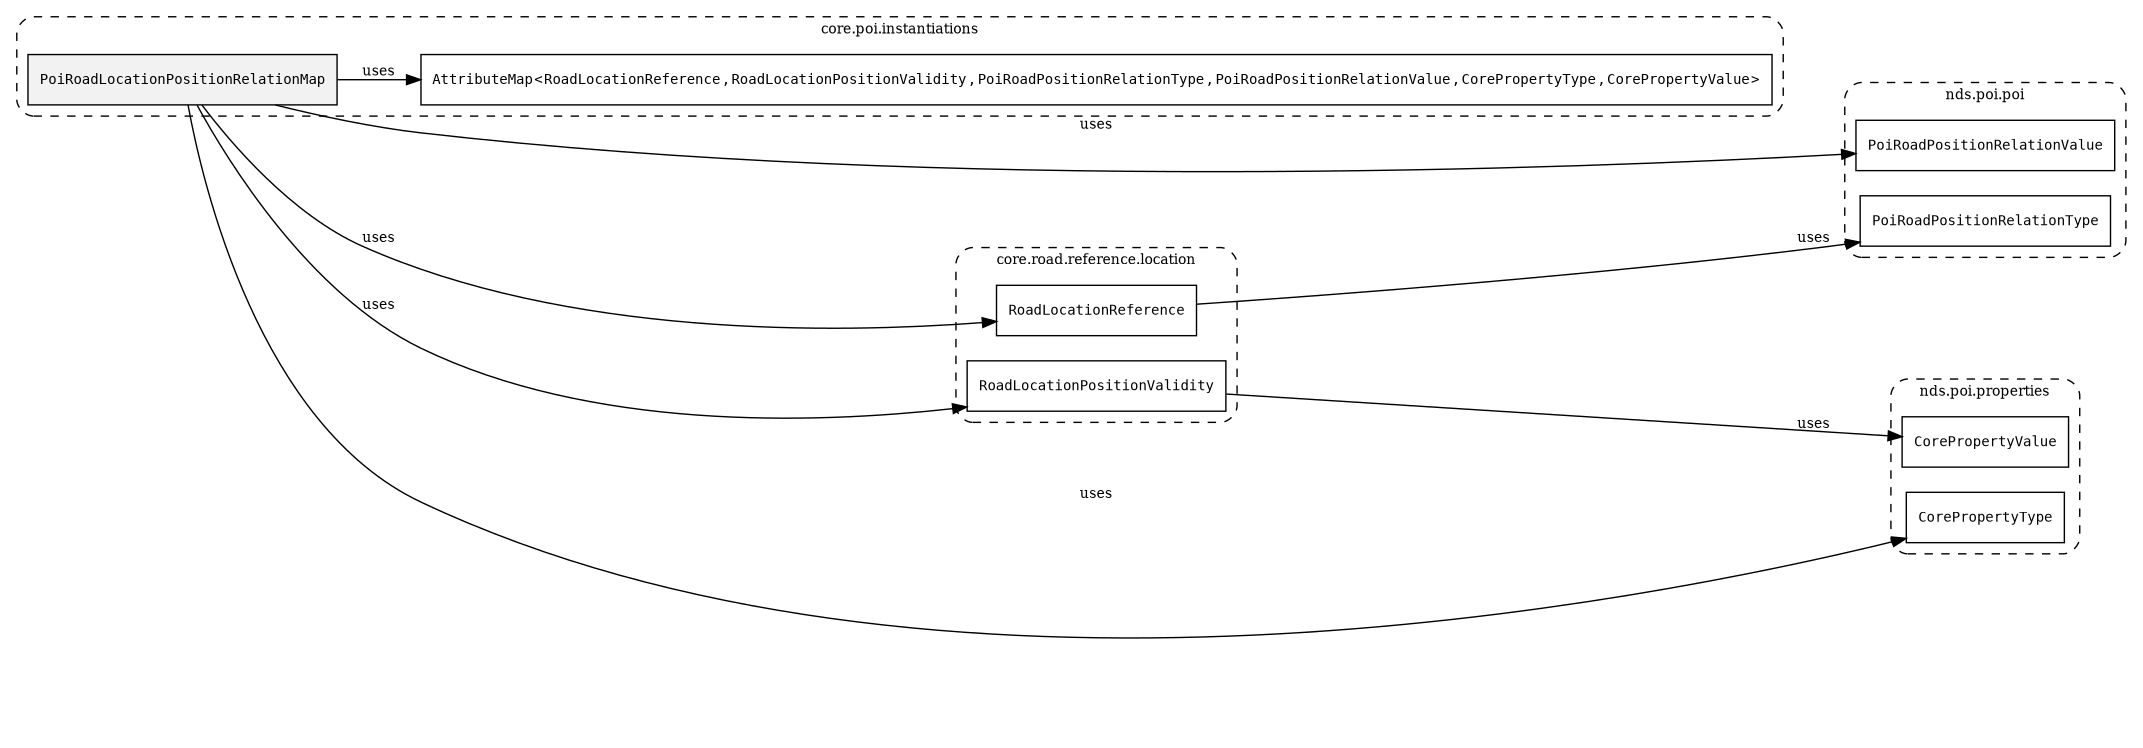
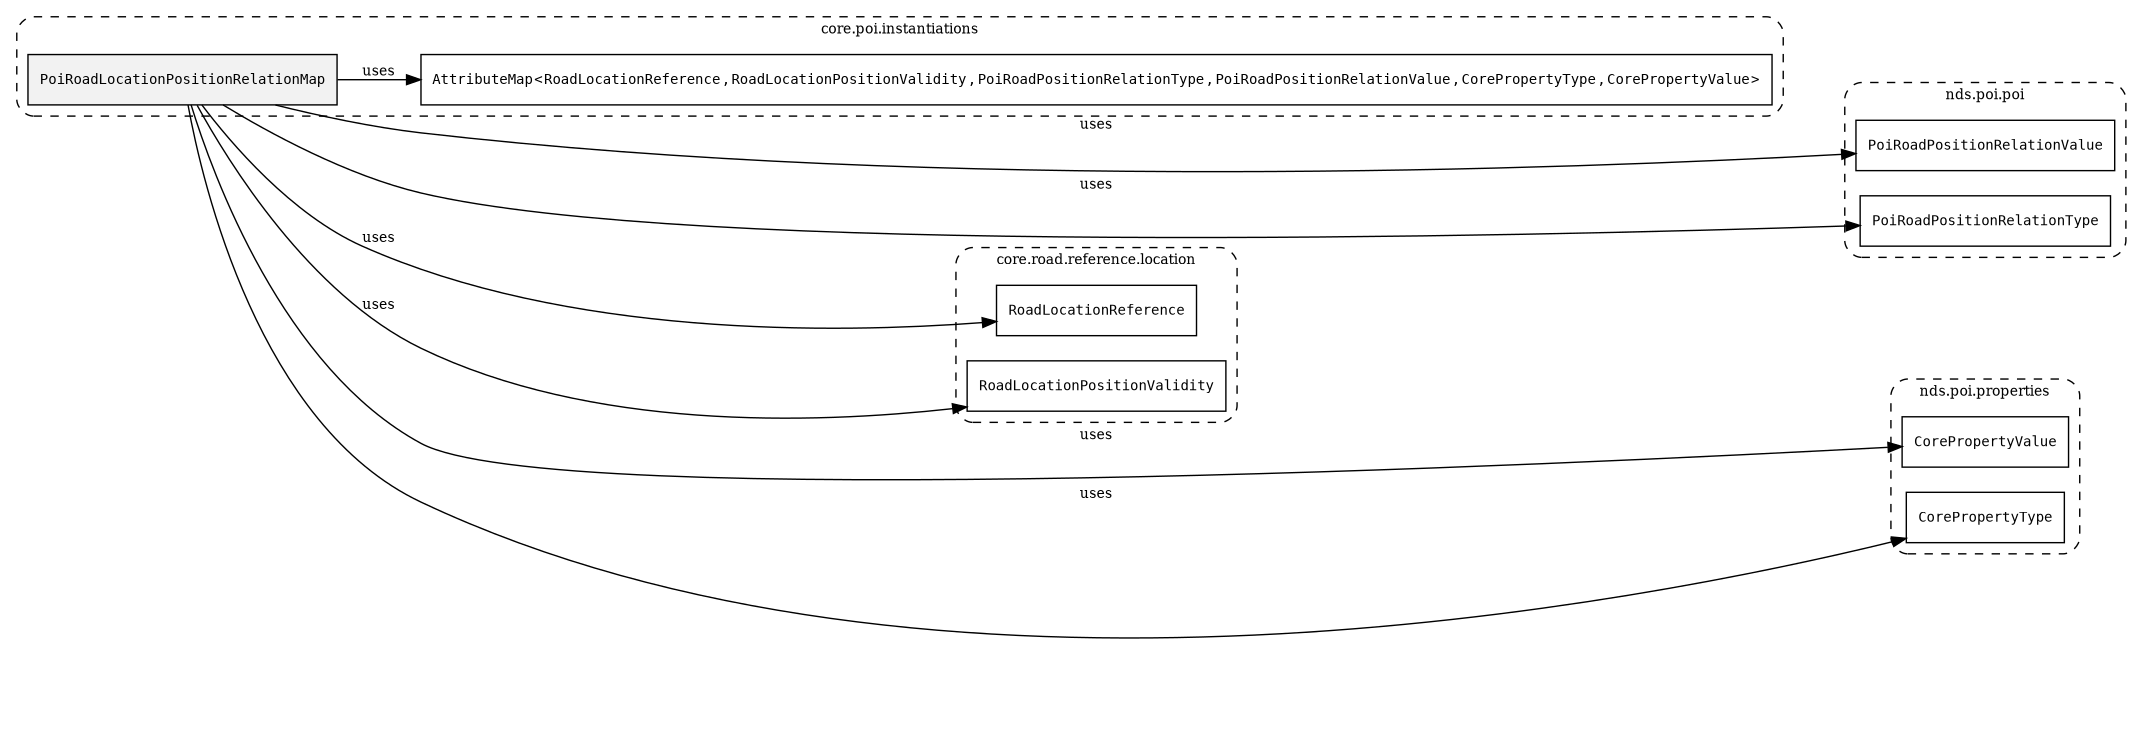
(1522, 279) -> (1024, 236)
(1557, 415) -> (944, 479)
